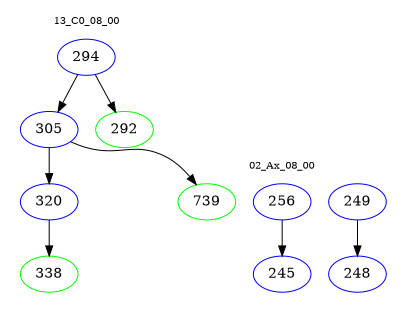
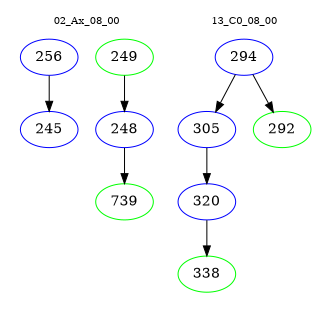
(134, 149) -> (125, 161)
(357, 202) -> (125, 57)
